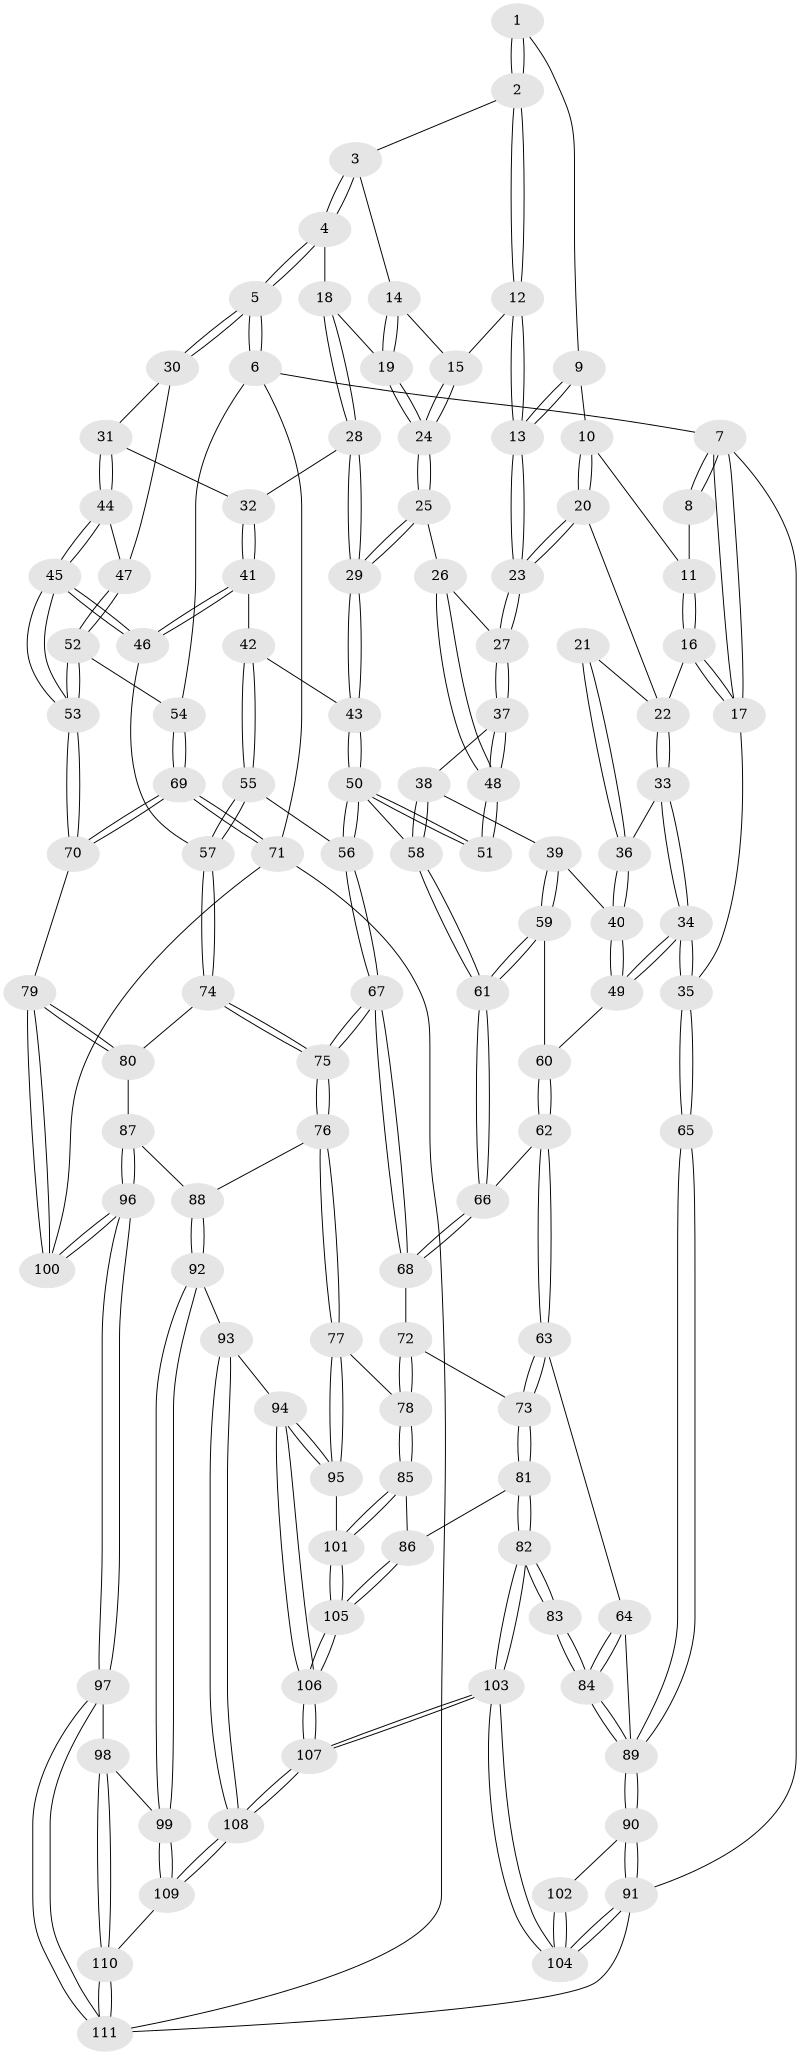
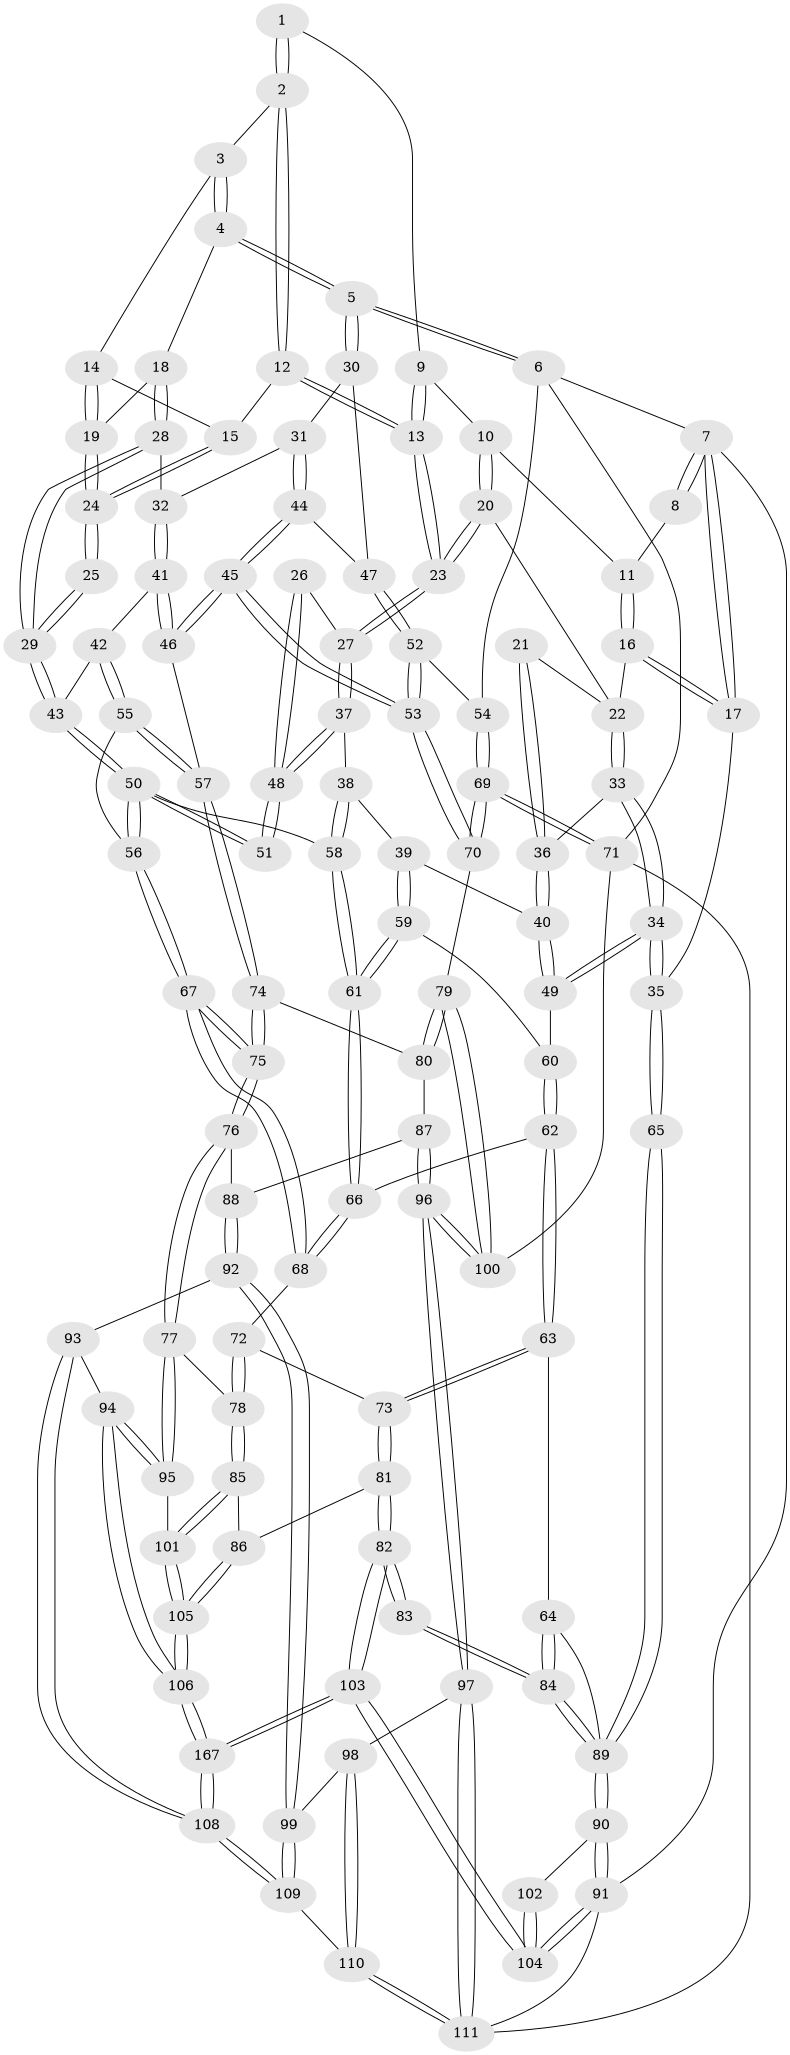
(432, 542) -> none
(309, 1756) -> (207, 1756)
